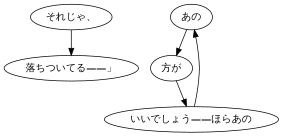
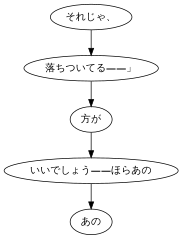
(183, 39) -> (91, 90)
